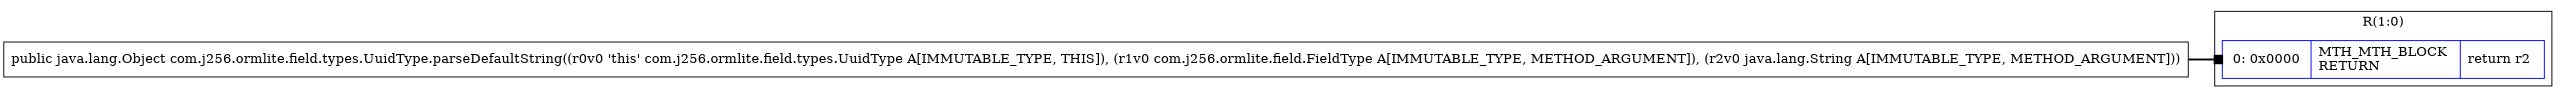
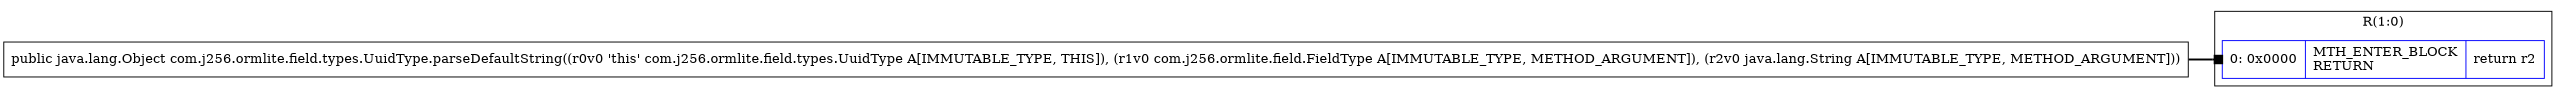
(2383, 52) -> (2386, 52)
